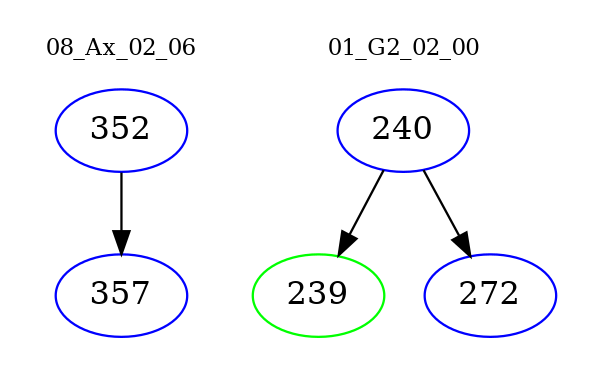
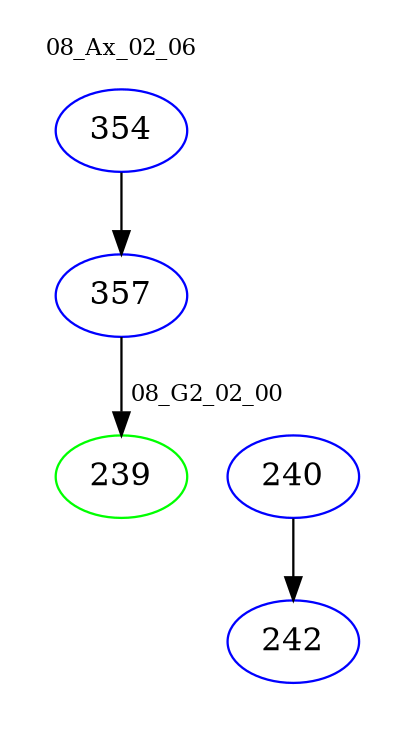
(404, 49) -> (207, 395)
(121, 131) -> (121, 131)
(367, 202) -> (121, 387)
(490, 296) -> (293, 642)
